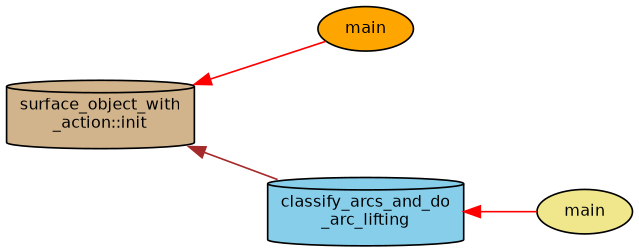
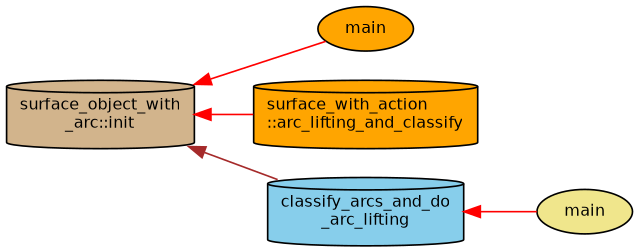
(100, 114) -> (100, 114)
none -> (366, 114)
